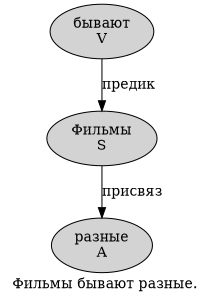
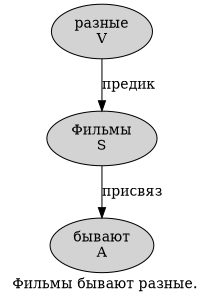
(102, 32) -> (102, 32)
(102, 245) -> (102, 245)
